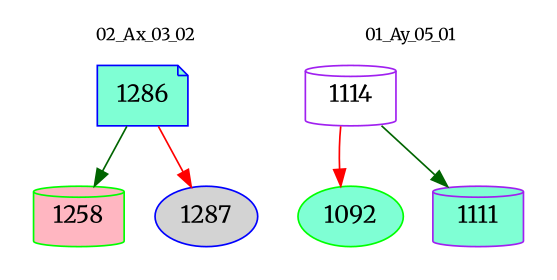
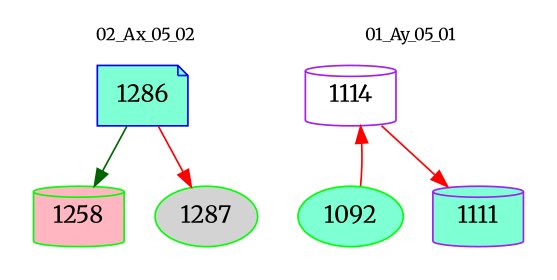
(146, 36) -> (146, 36)
(339, 148) -> (362, 165)
(408, 150) -> (408, 150)
(206, 216) -> (206, 216)
